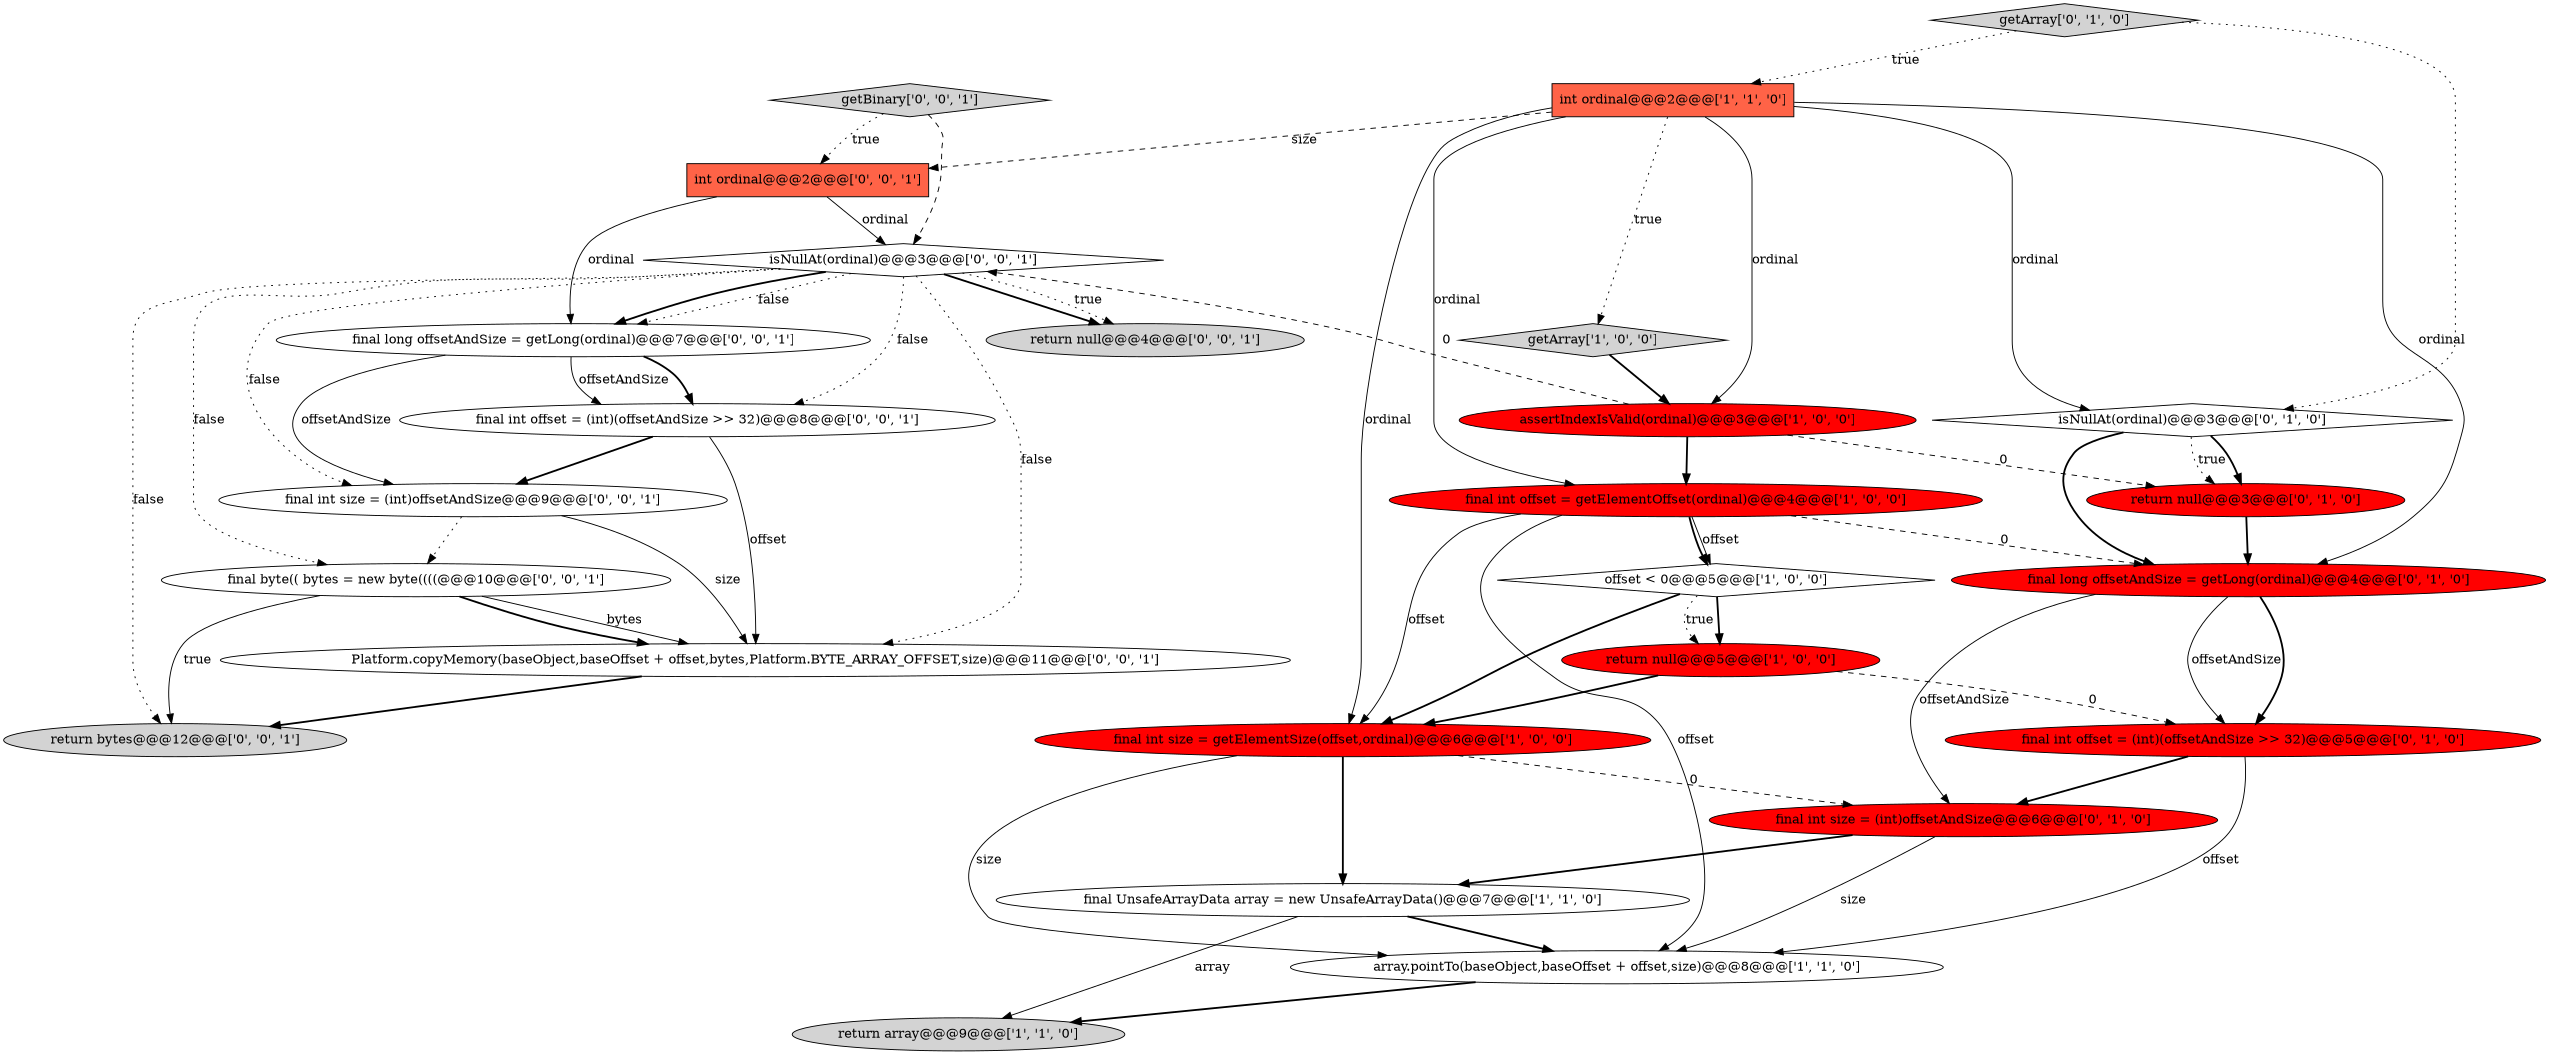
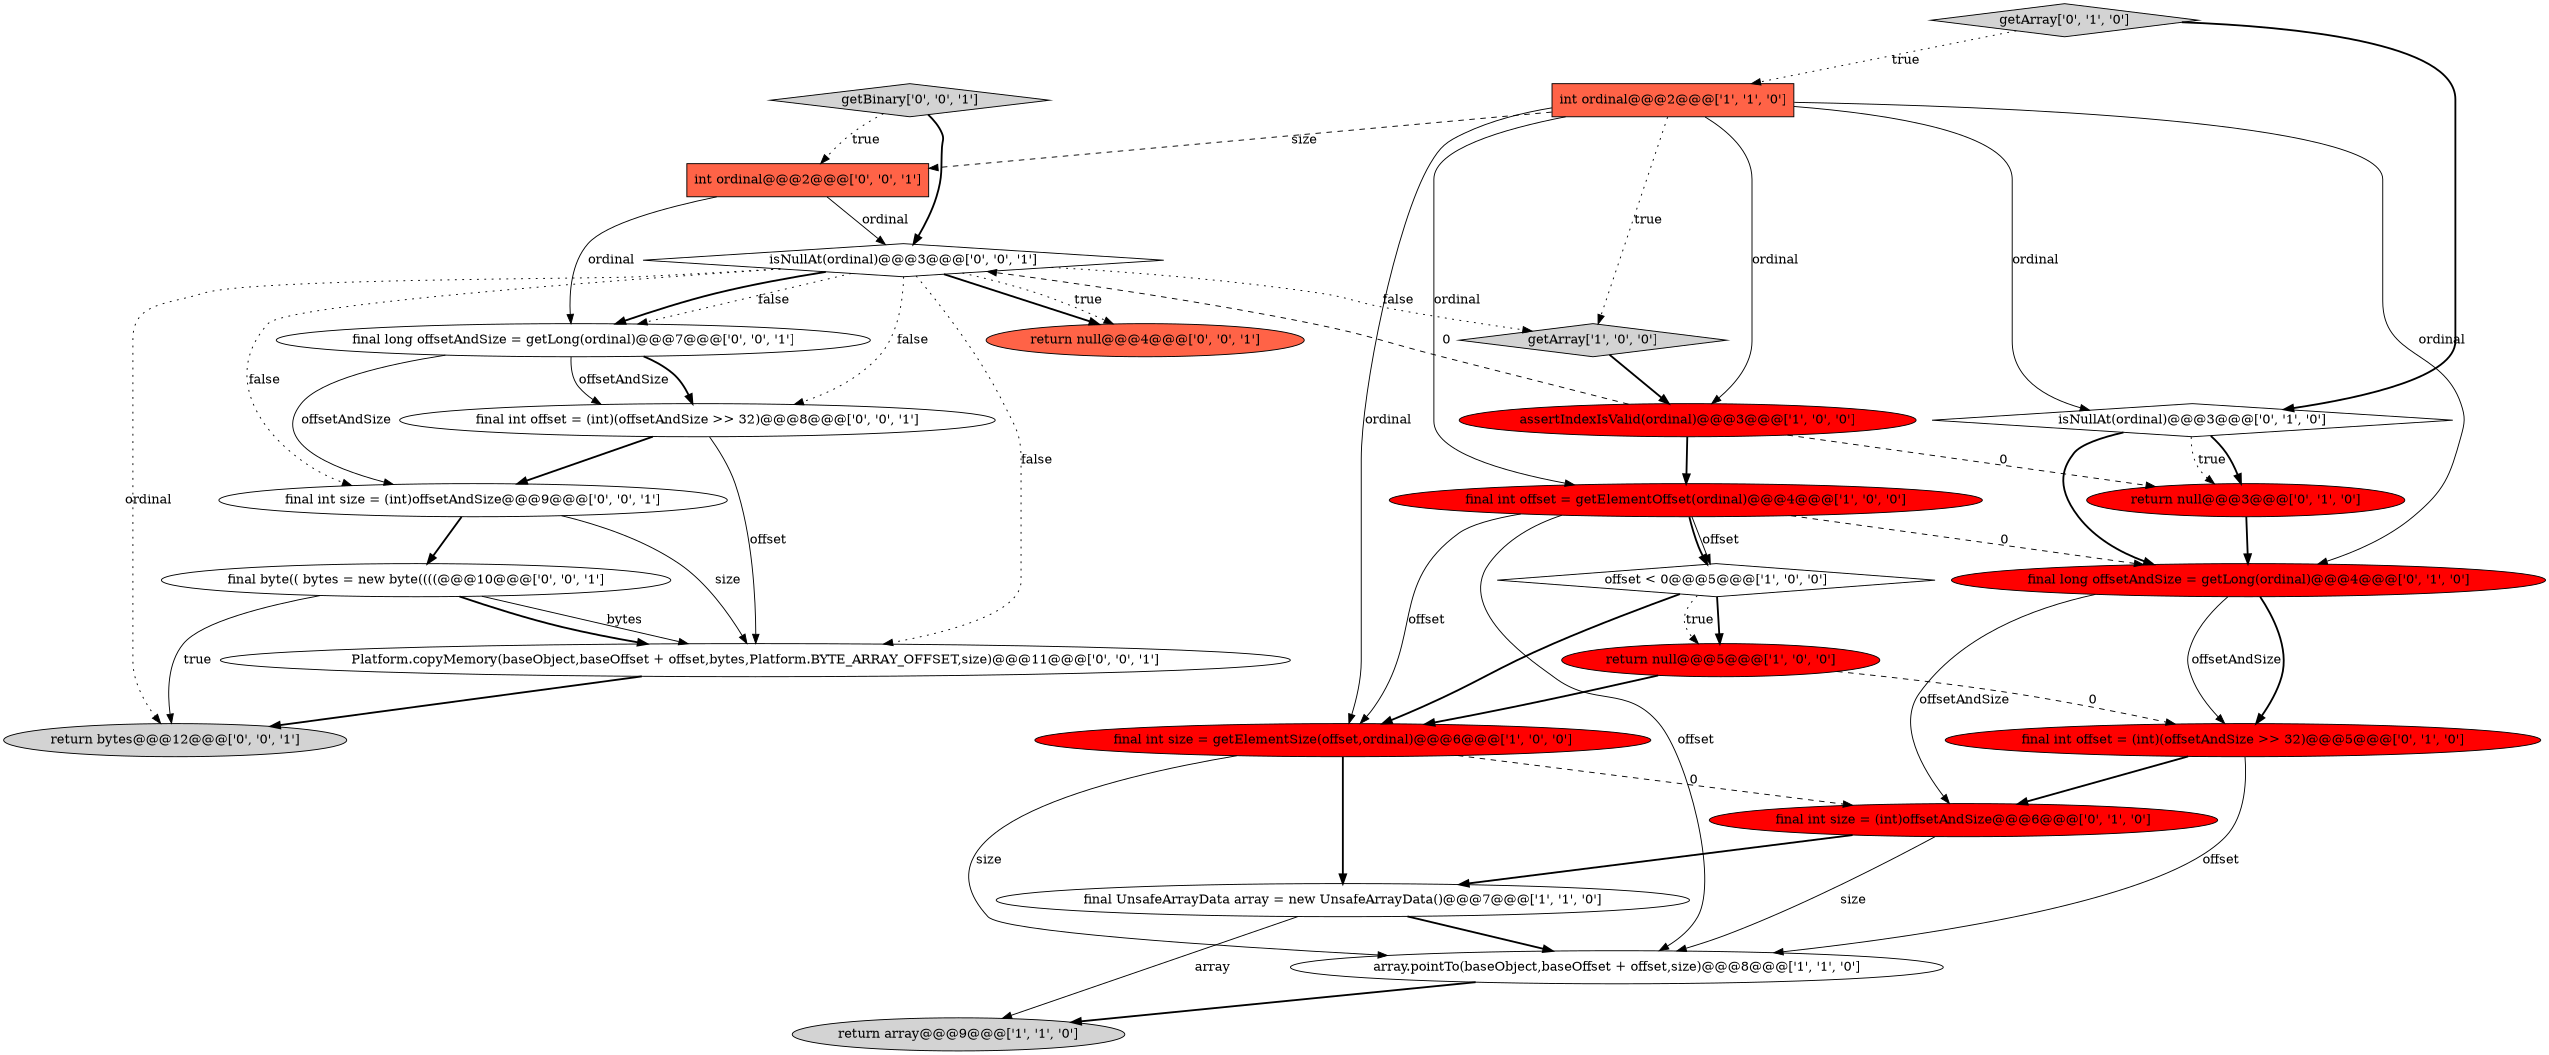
(2455, 163) -> (2455, 163)
(941, 175) -> (941, 175)
(319, 295) -> (1289, 289)
(1145, 340) -> (1145, 340)
(149, 500) -> (149, 500)
(447, 536) -> (447, 536)
